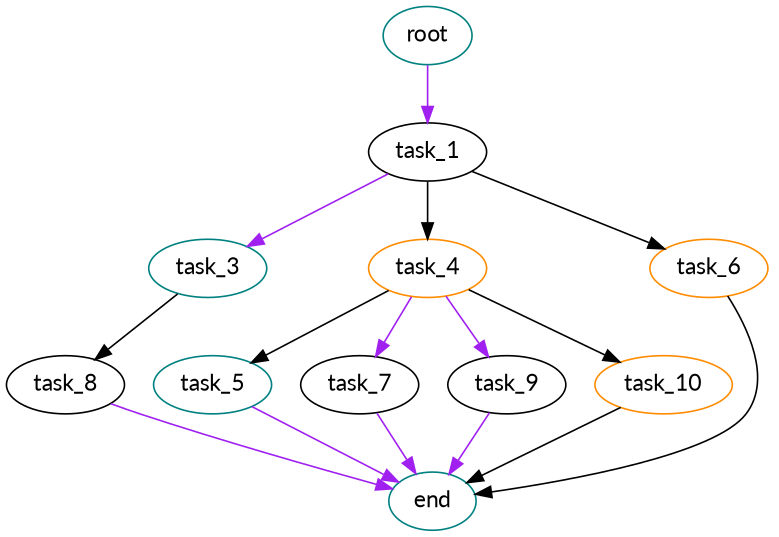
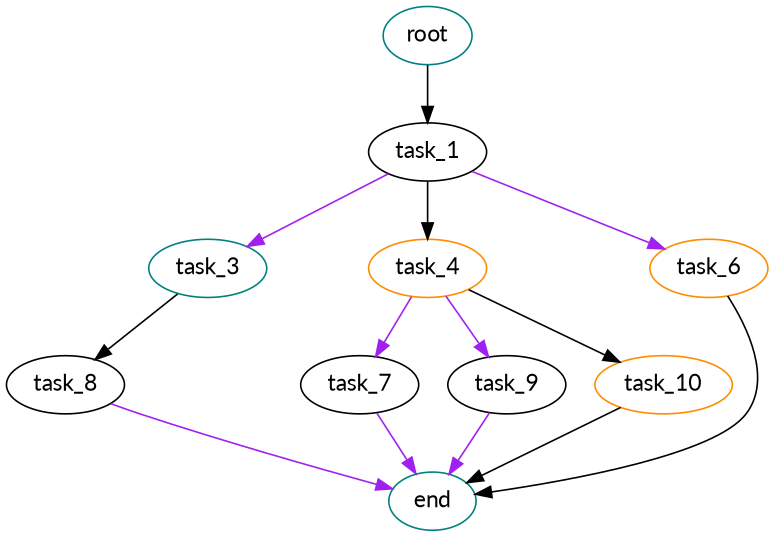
(428, 86) -> (428, 86)
(561, 207) -> (561, 207)
(213, 385) -> none
